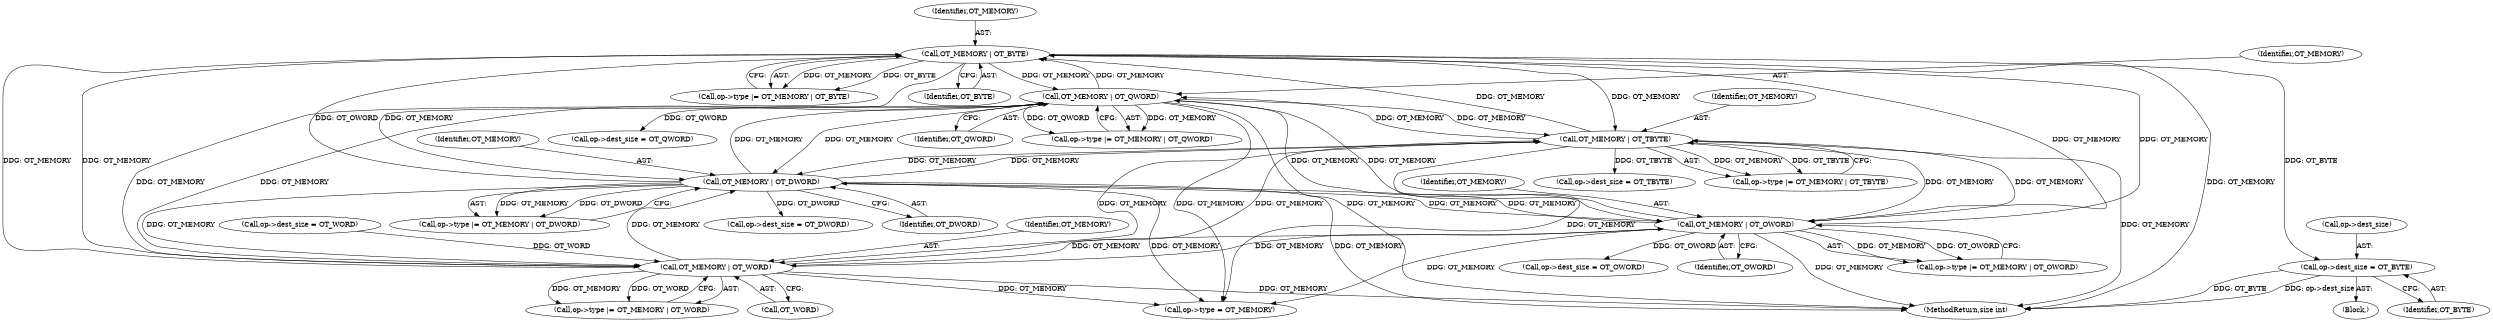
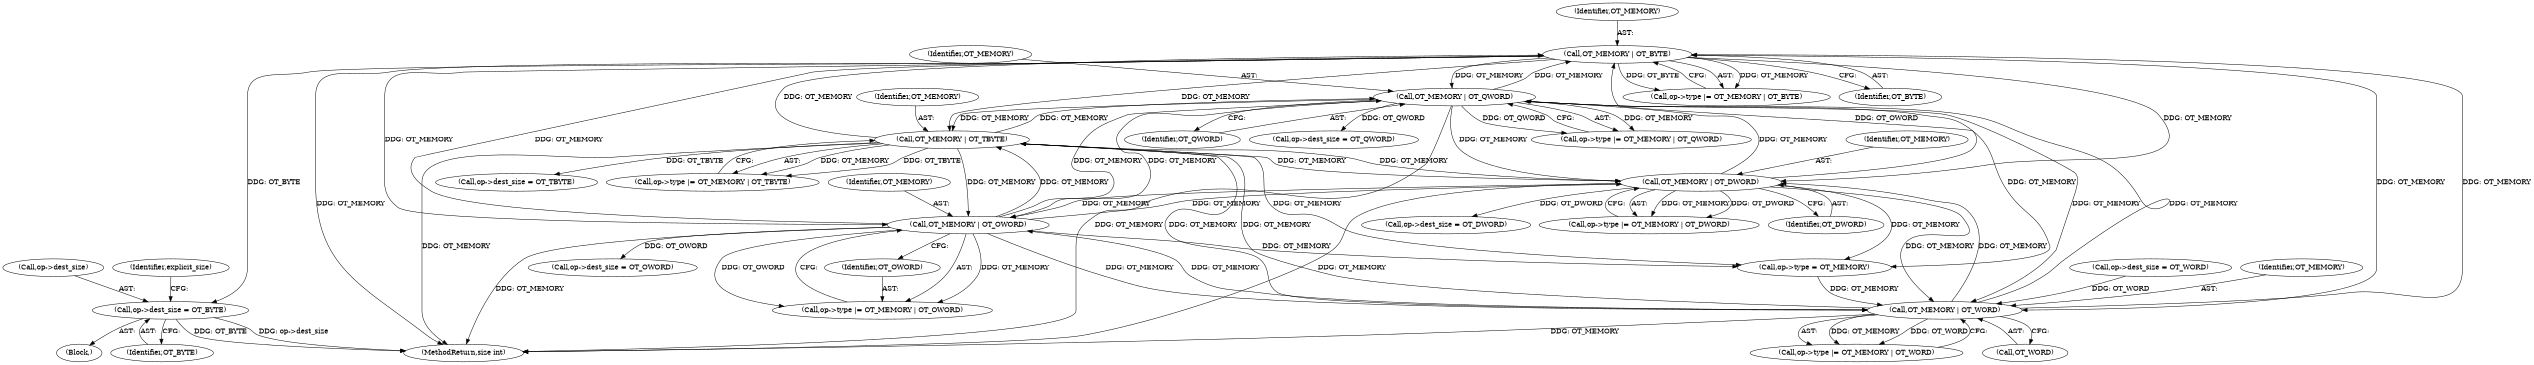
(1718, 249) -> (882, 287)
none -> (171, 268)
(965, 289) -> (1843, 298)
